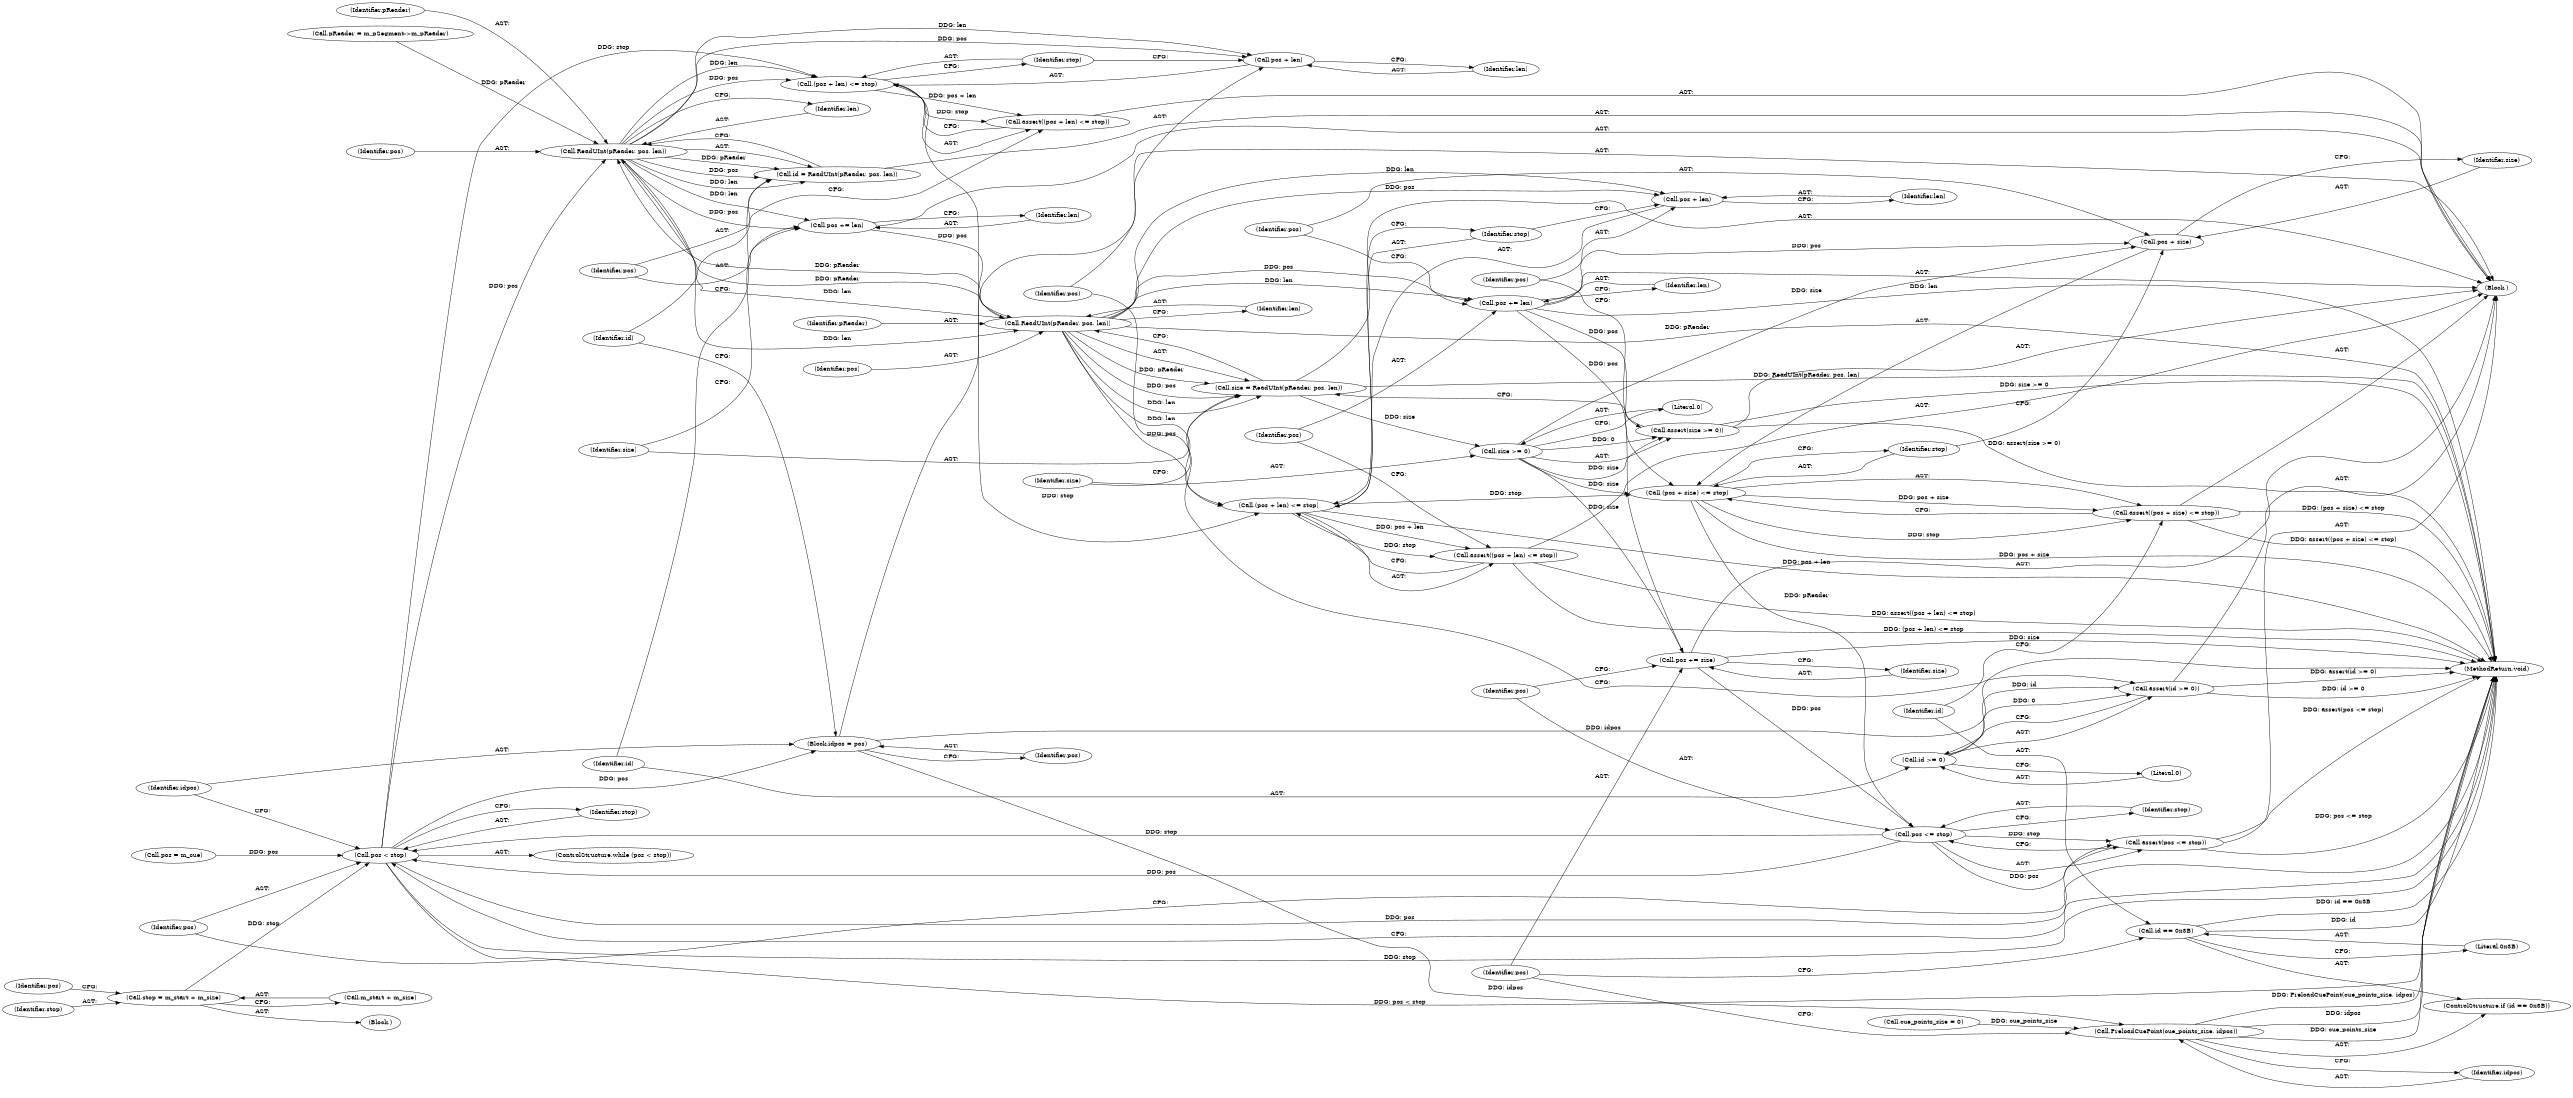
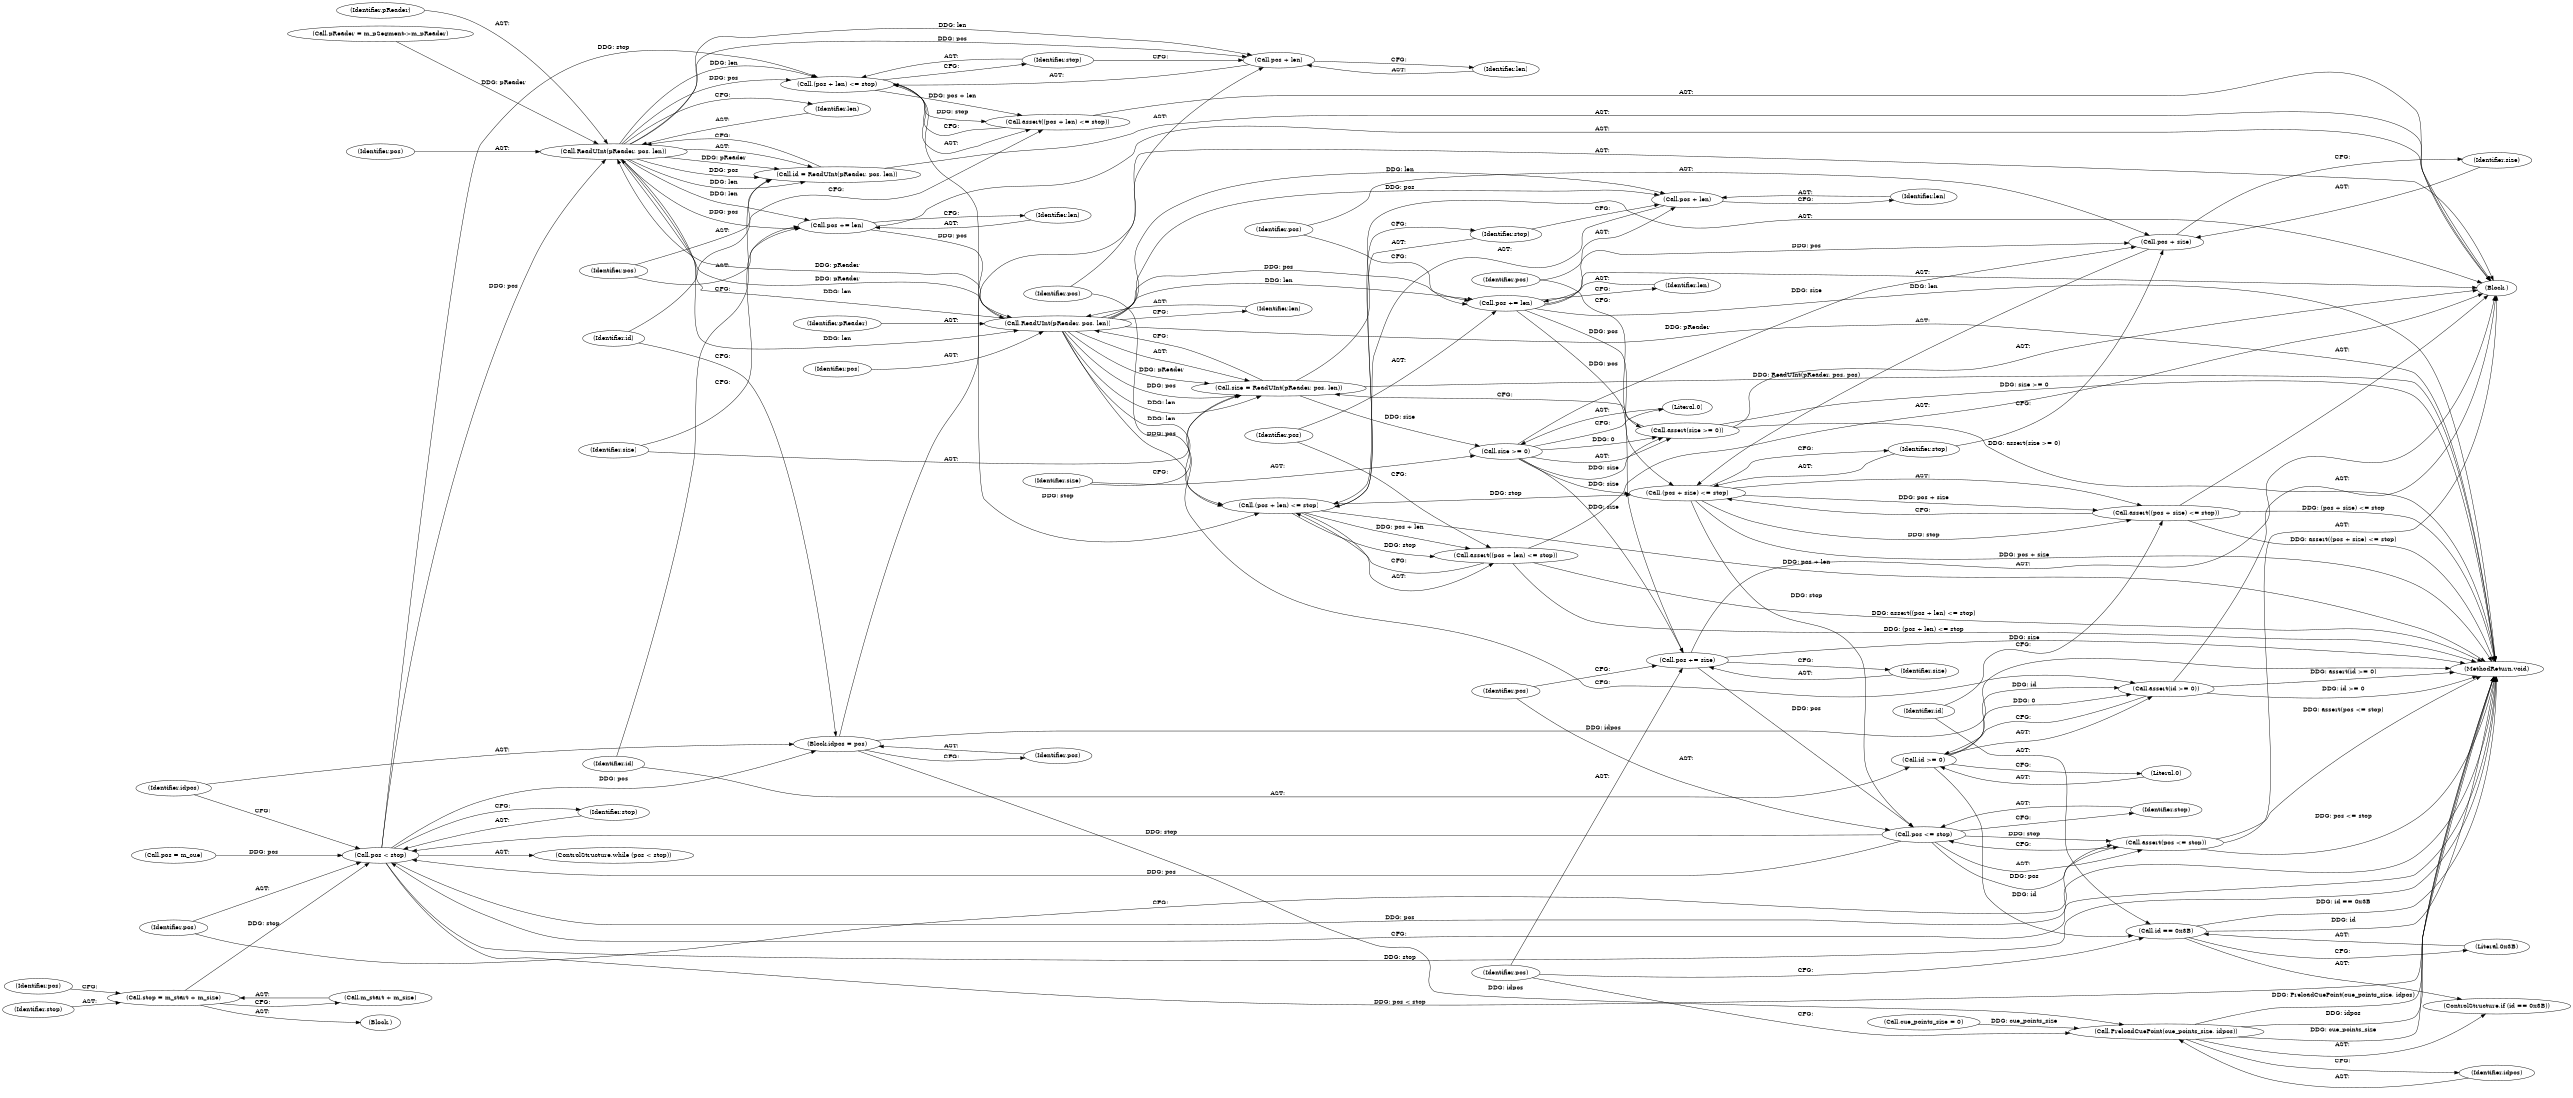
(1807, 375) -> (1807, 375)
(1807, 596) -> (1807, 596)
none -> (1988, 898)
